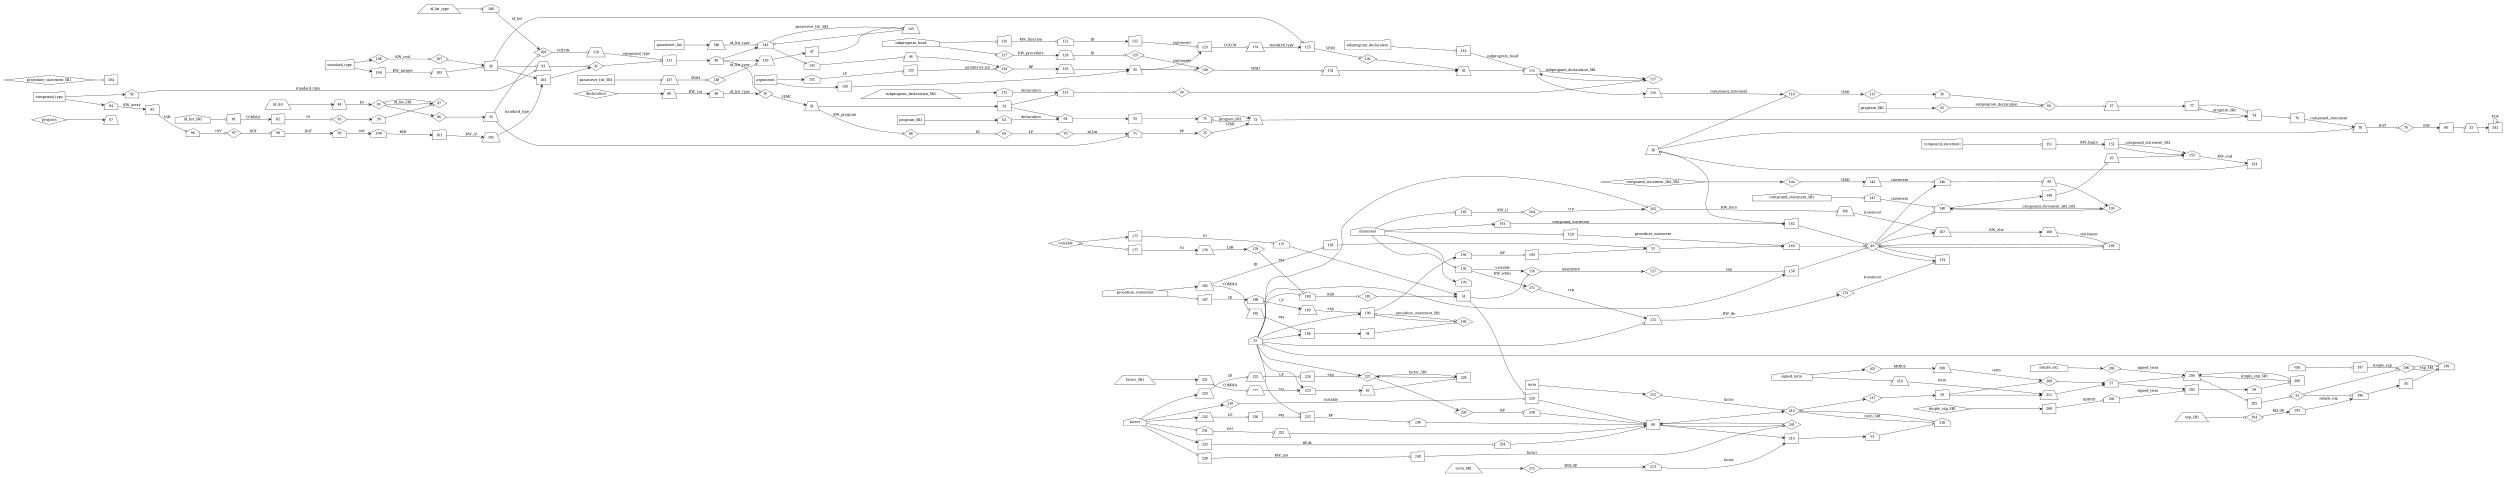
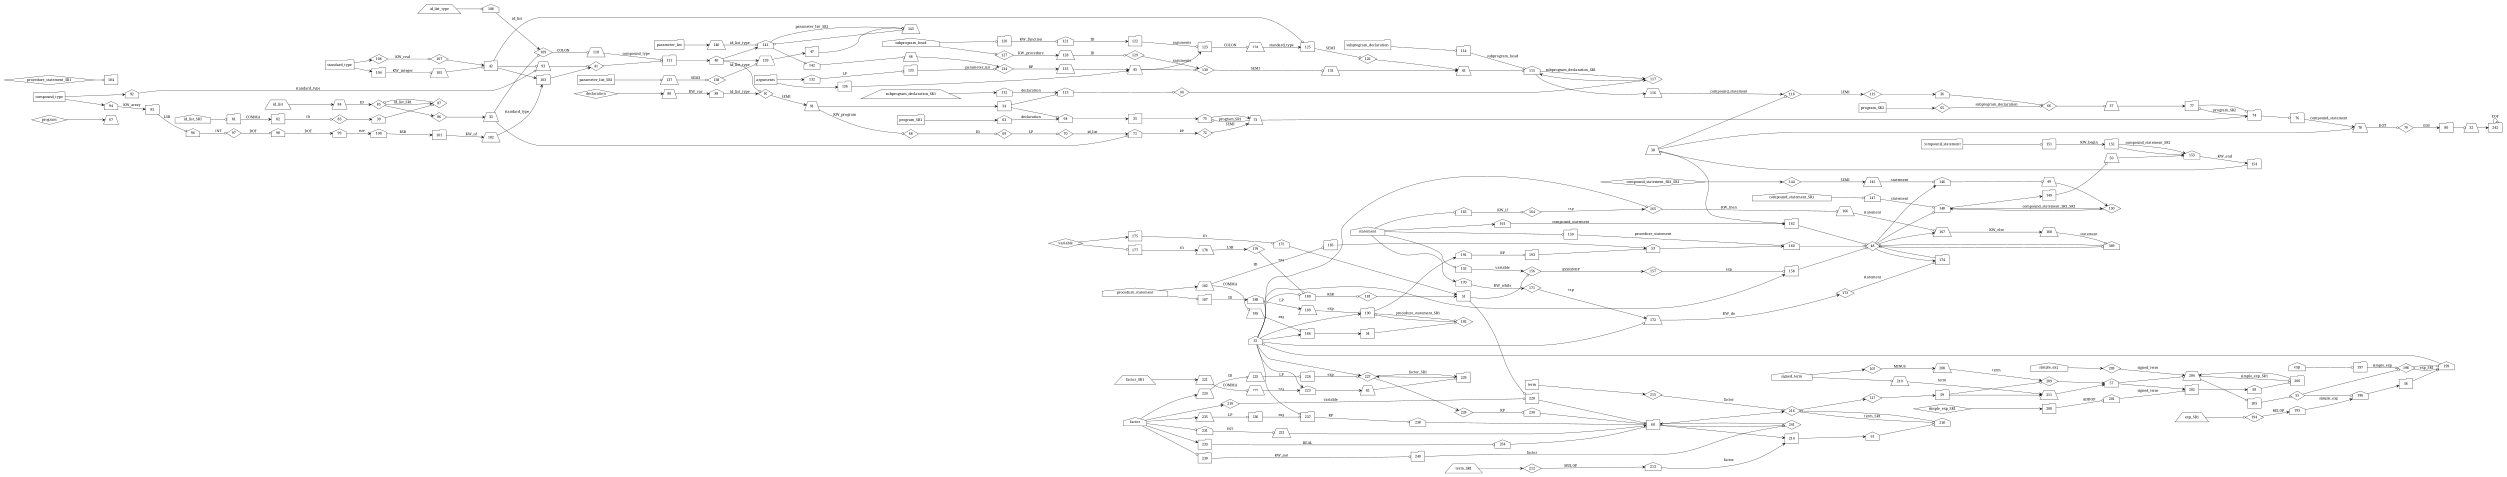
(2112, 246) -> (2112, 246)
(1498, 278) -> (1496, 288)
